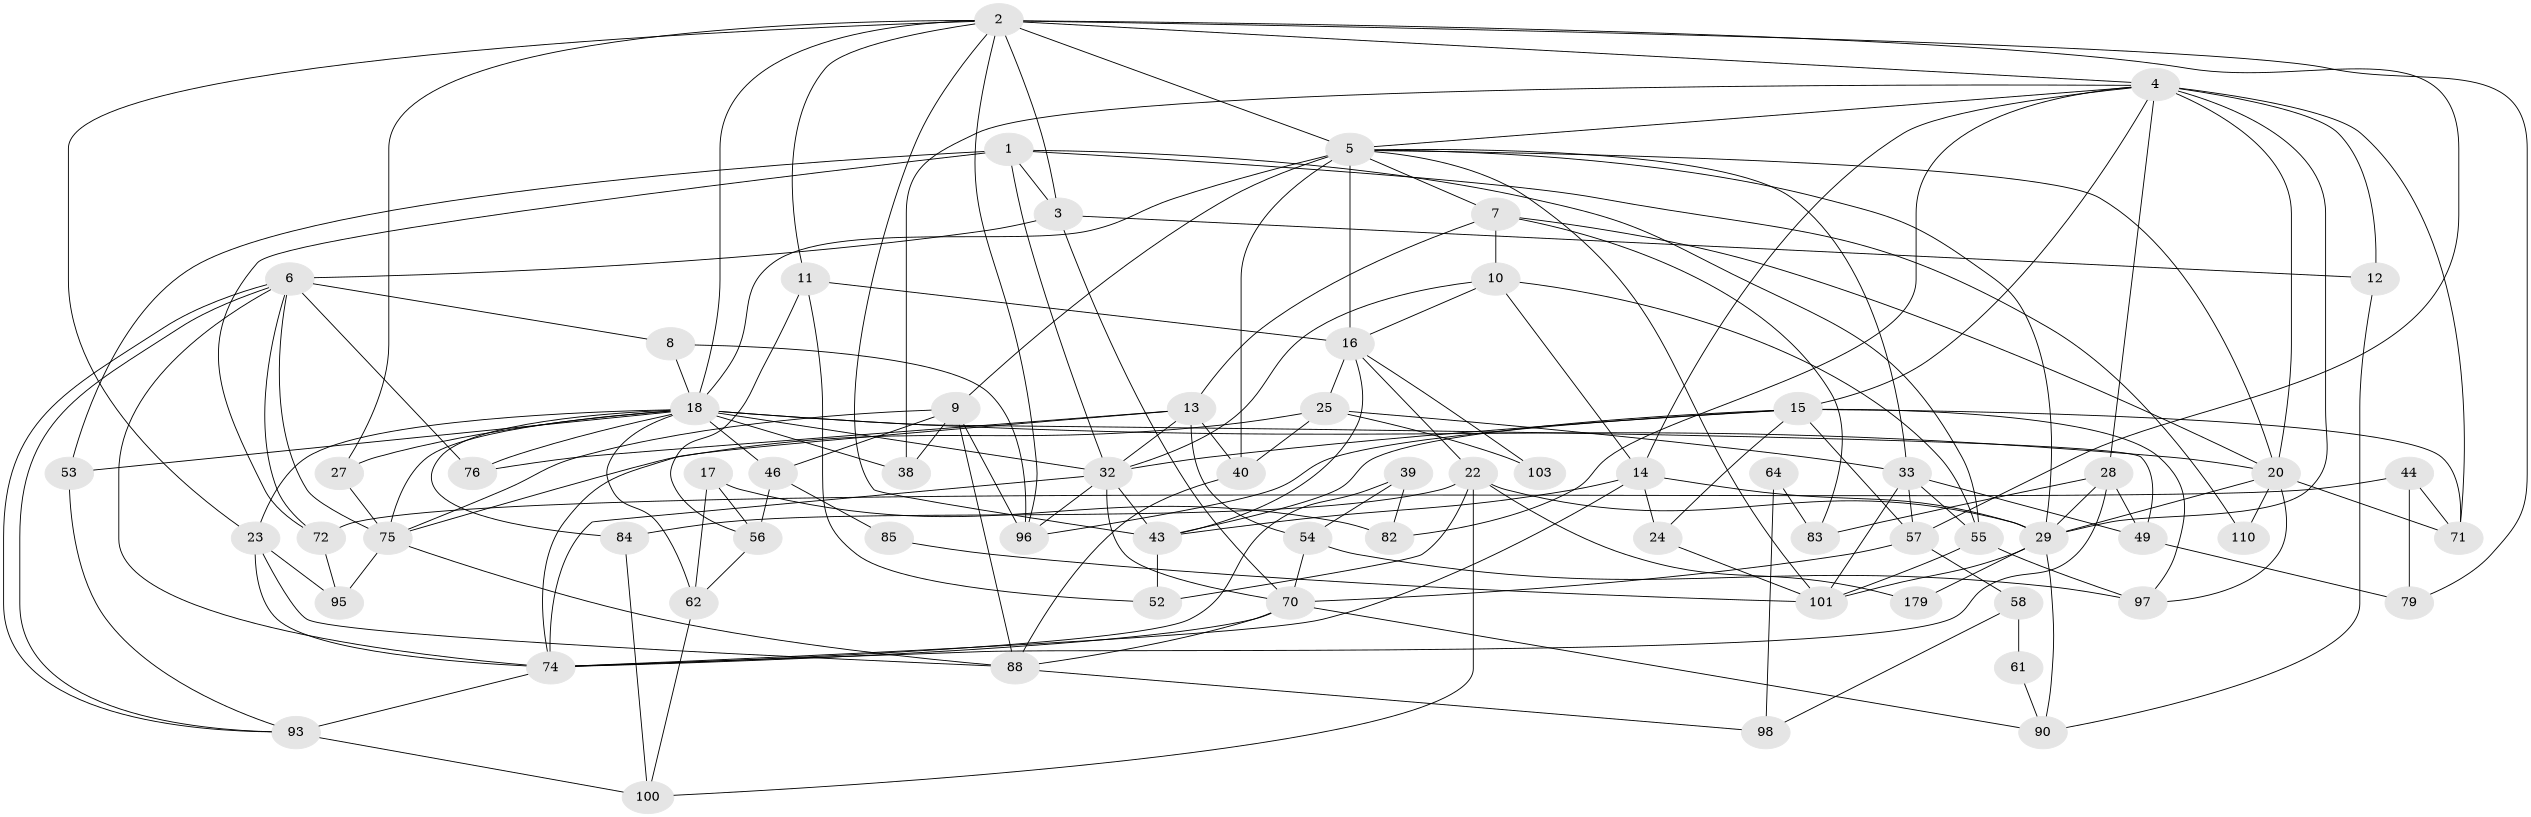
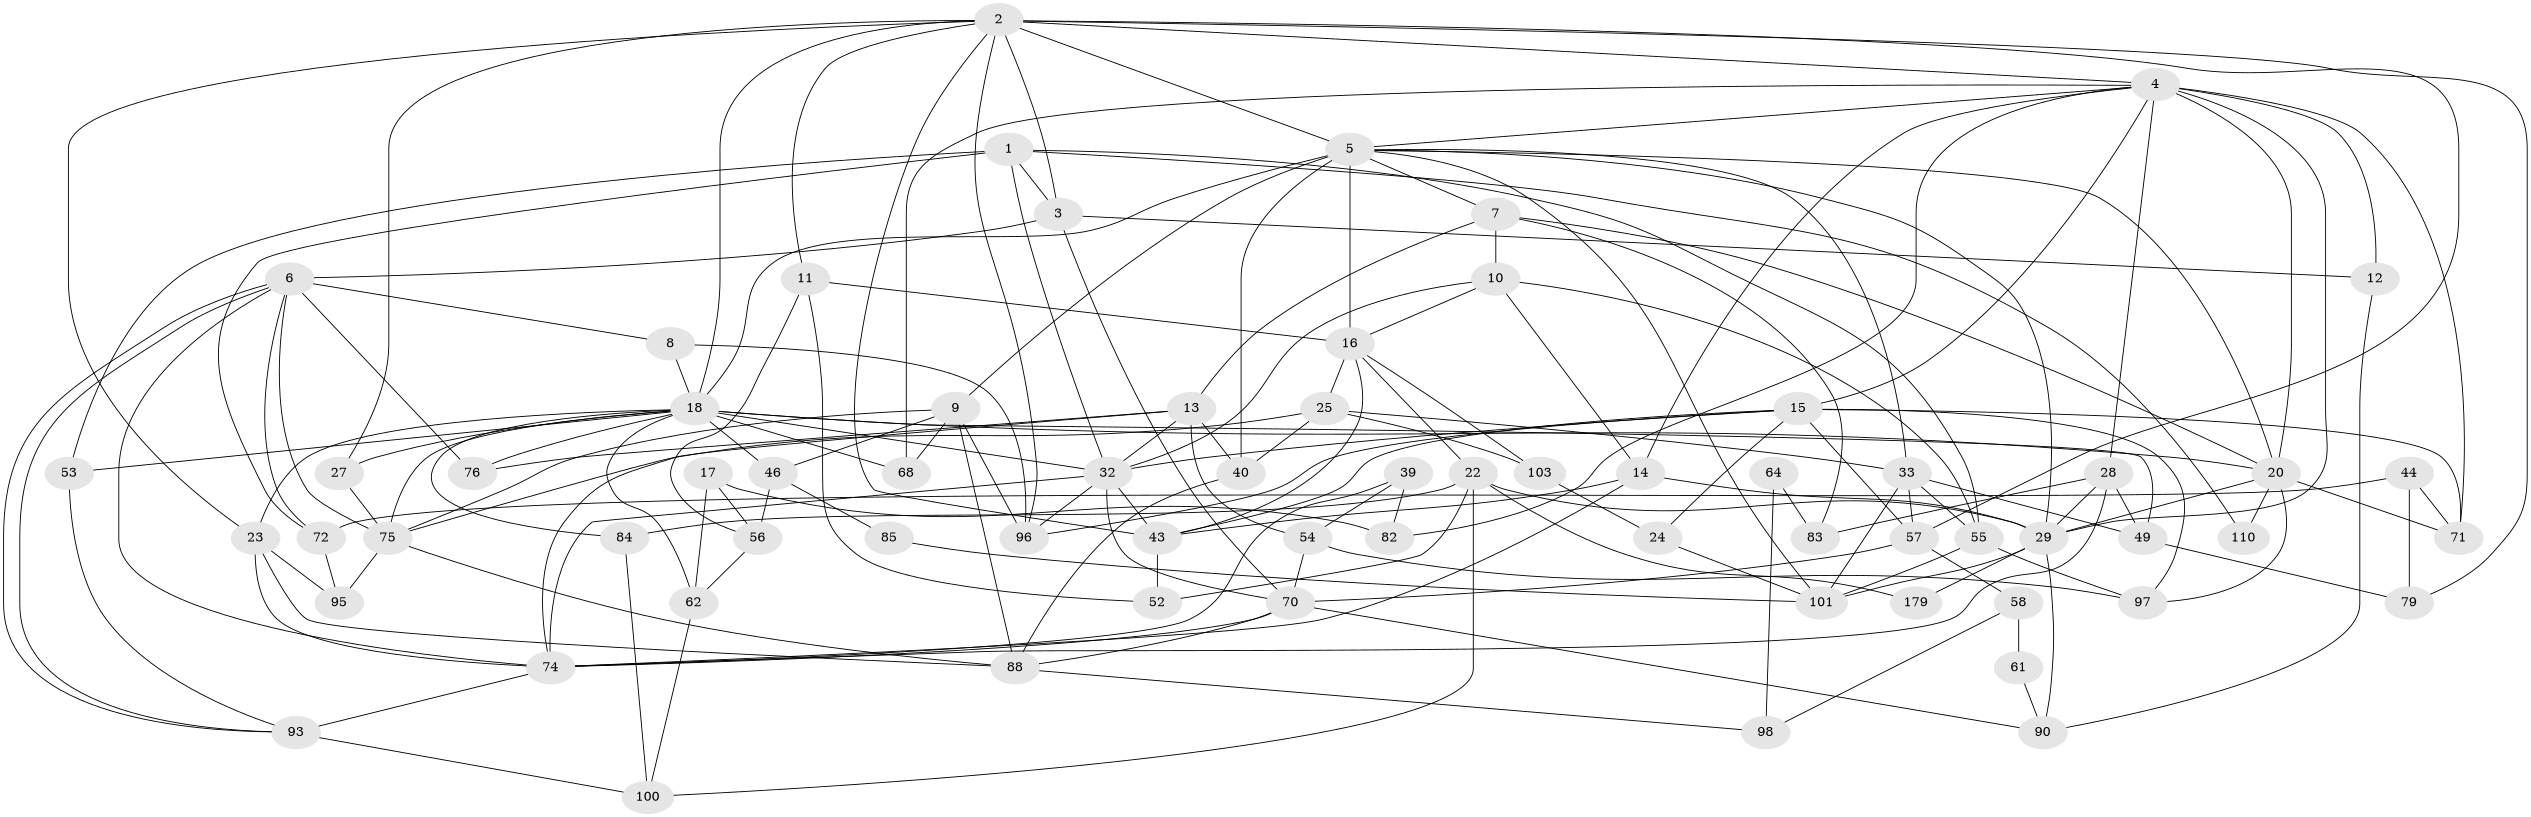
(906, 473) -> (906, 473)
(1649, 505) -> (1613, 513)
